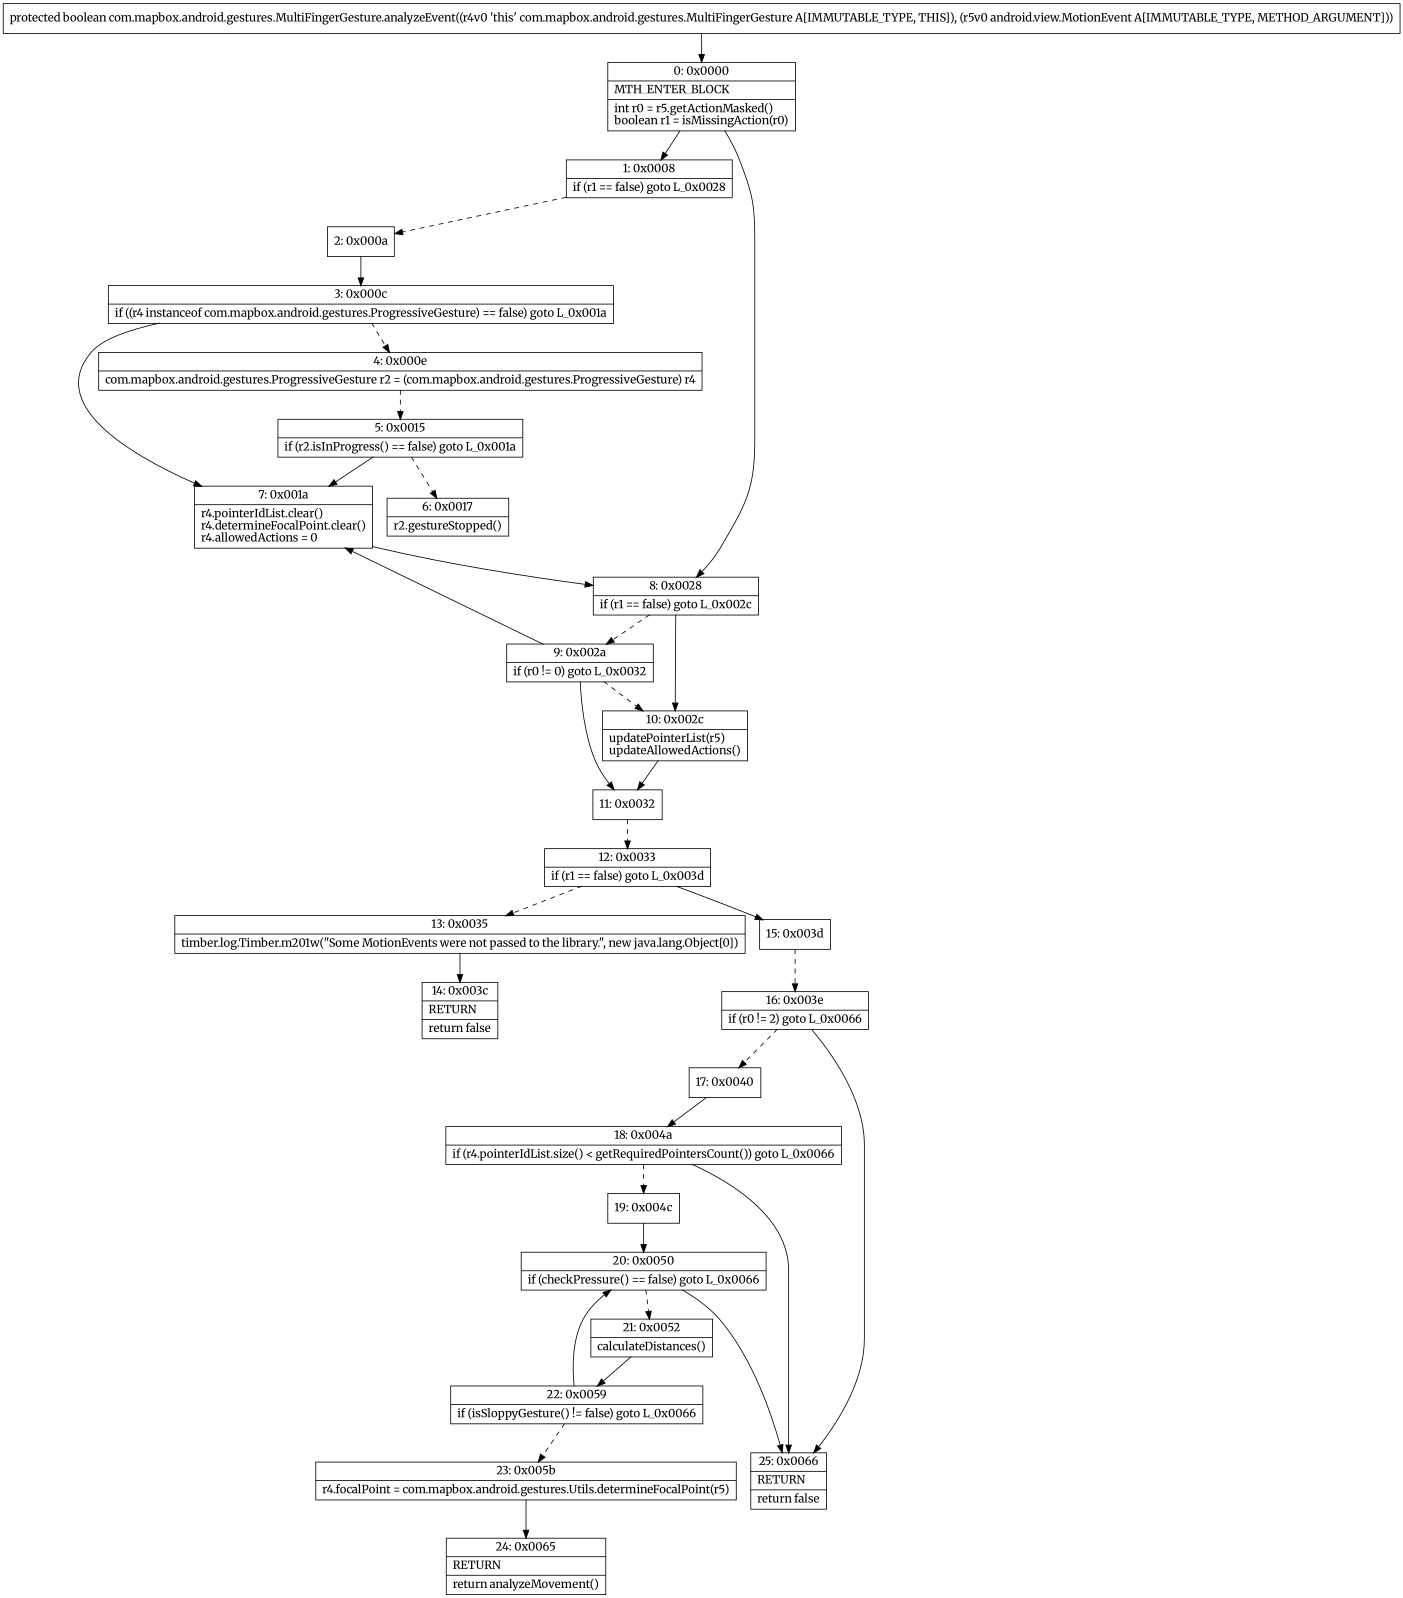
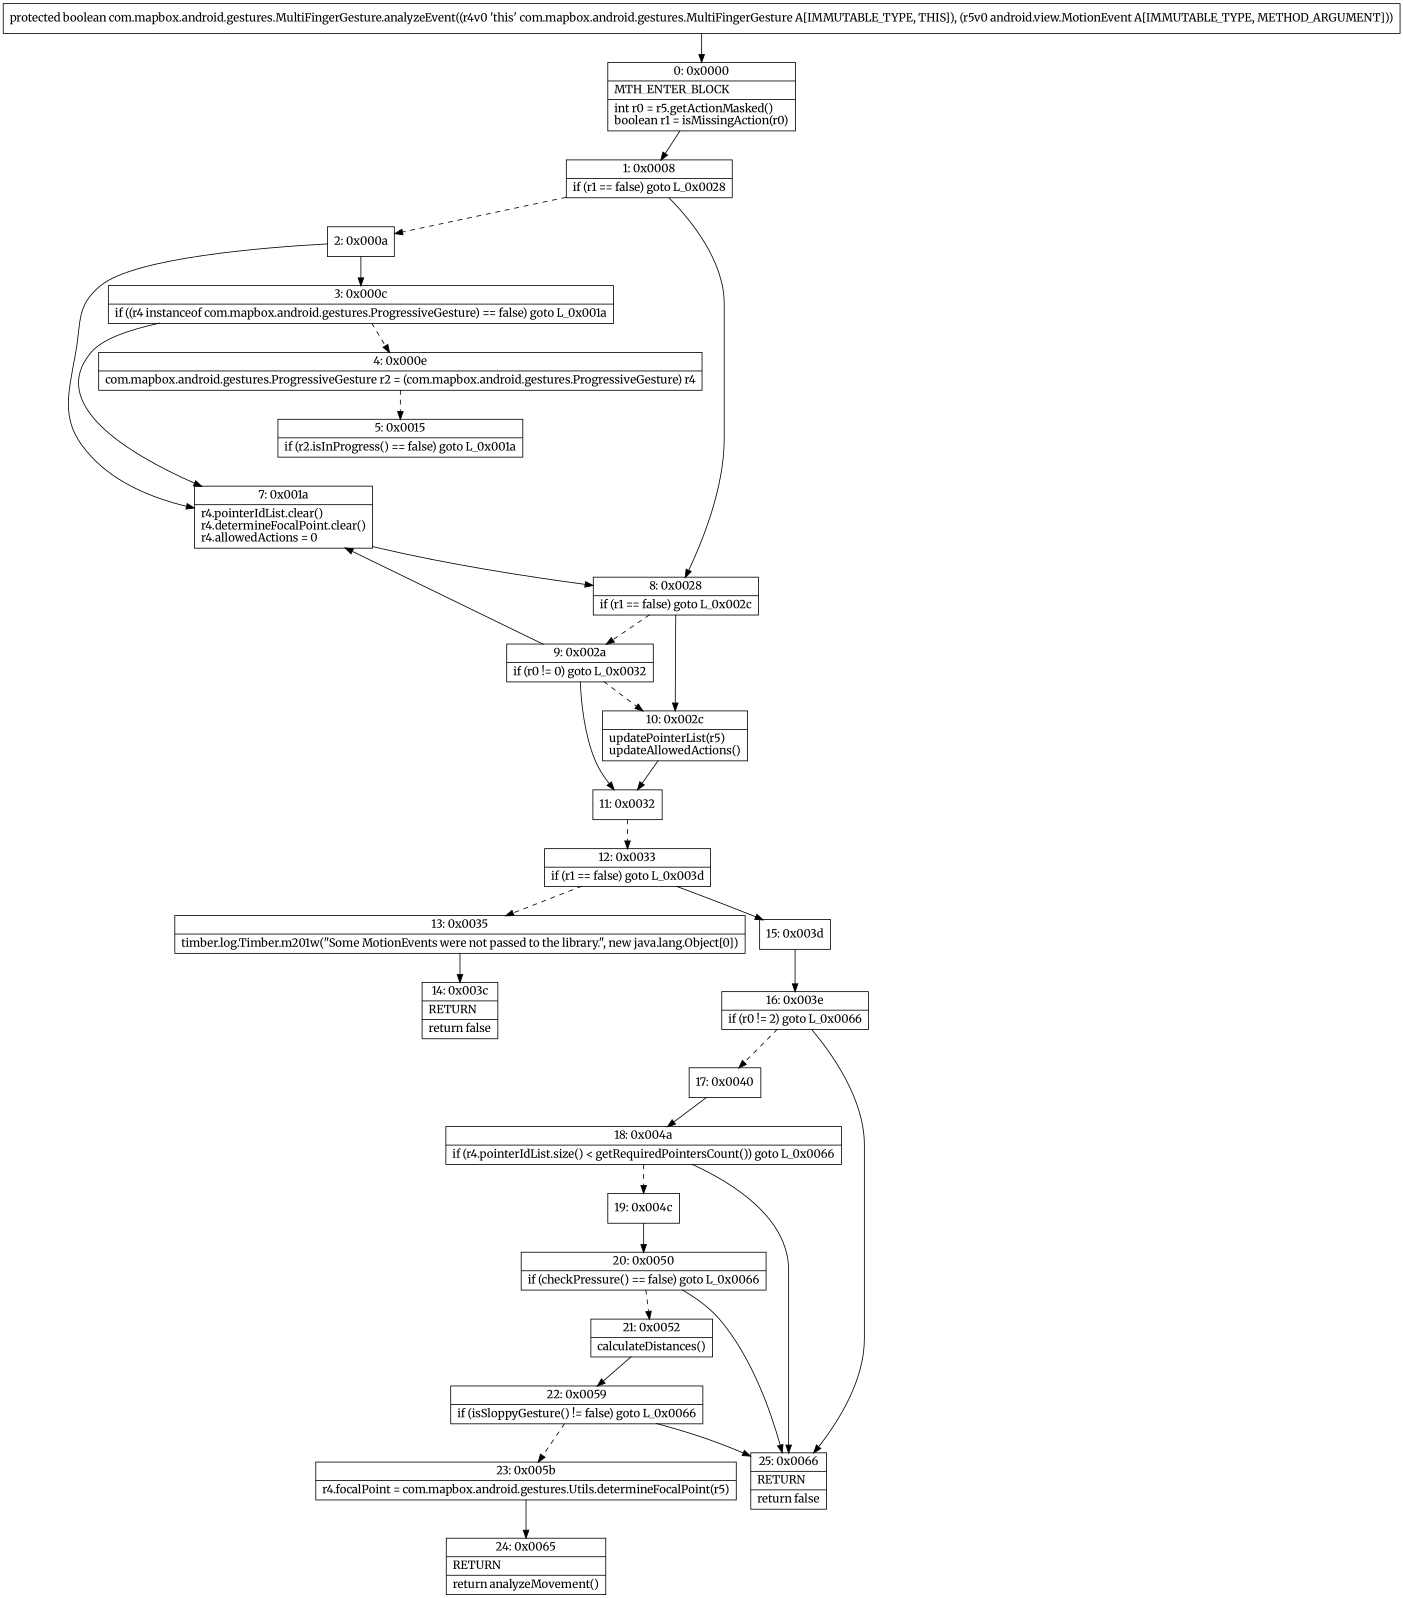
(755, 355) -> (724, 379)
(355, 469) -> (83, 310)
(448, 517) -> none
(795, 967) -> (795, 967)
(577, 1336) -> (700, 1437)
